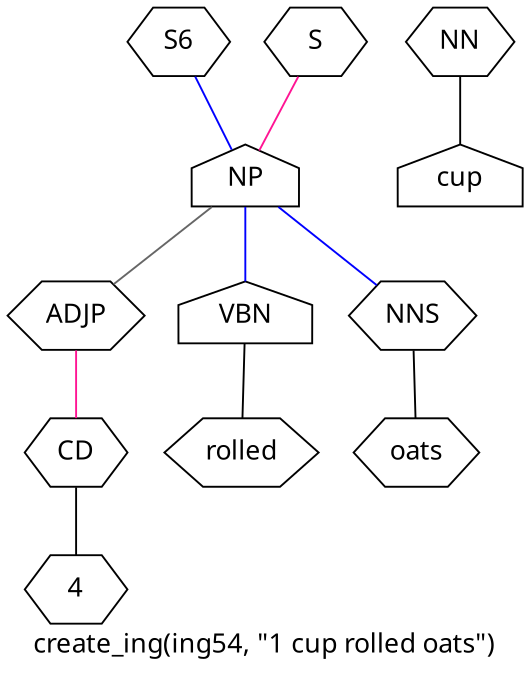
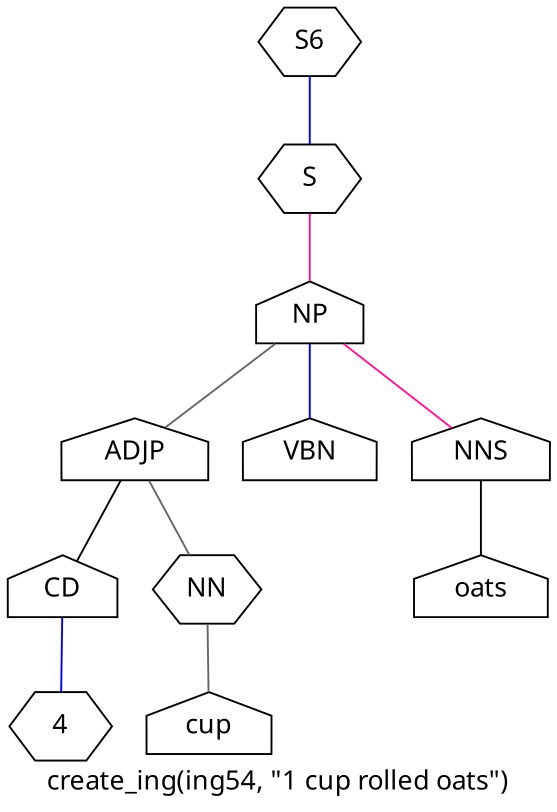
(460, 110) -> (208, 658)
(213, 113) -> (310, 110)
(328, 246) -> (398, 386)
(76, 316) -> (135, 453)
(413, 316) -> (481, 453)
(76, 384) -> (99, 521)
(76, 453) -> (63, 589)
(242, 453) -> none
(416, 453) -> (481, 589)
none -> (169, 518)
(76, 521) -> (62, 655)
